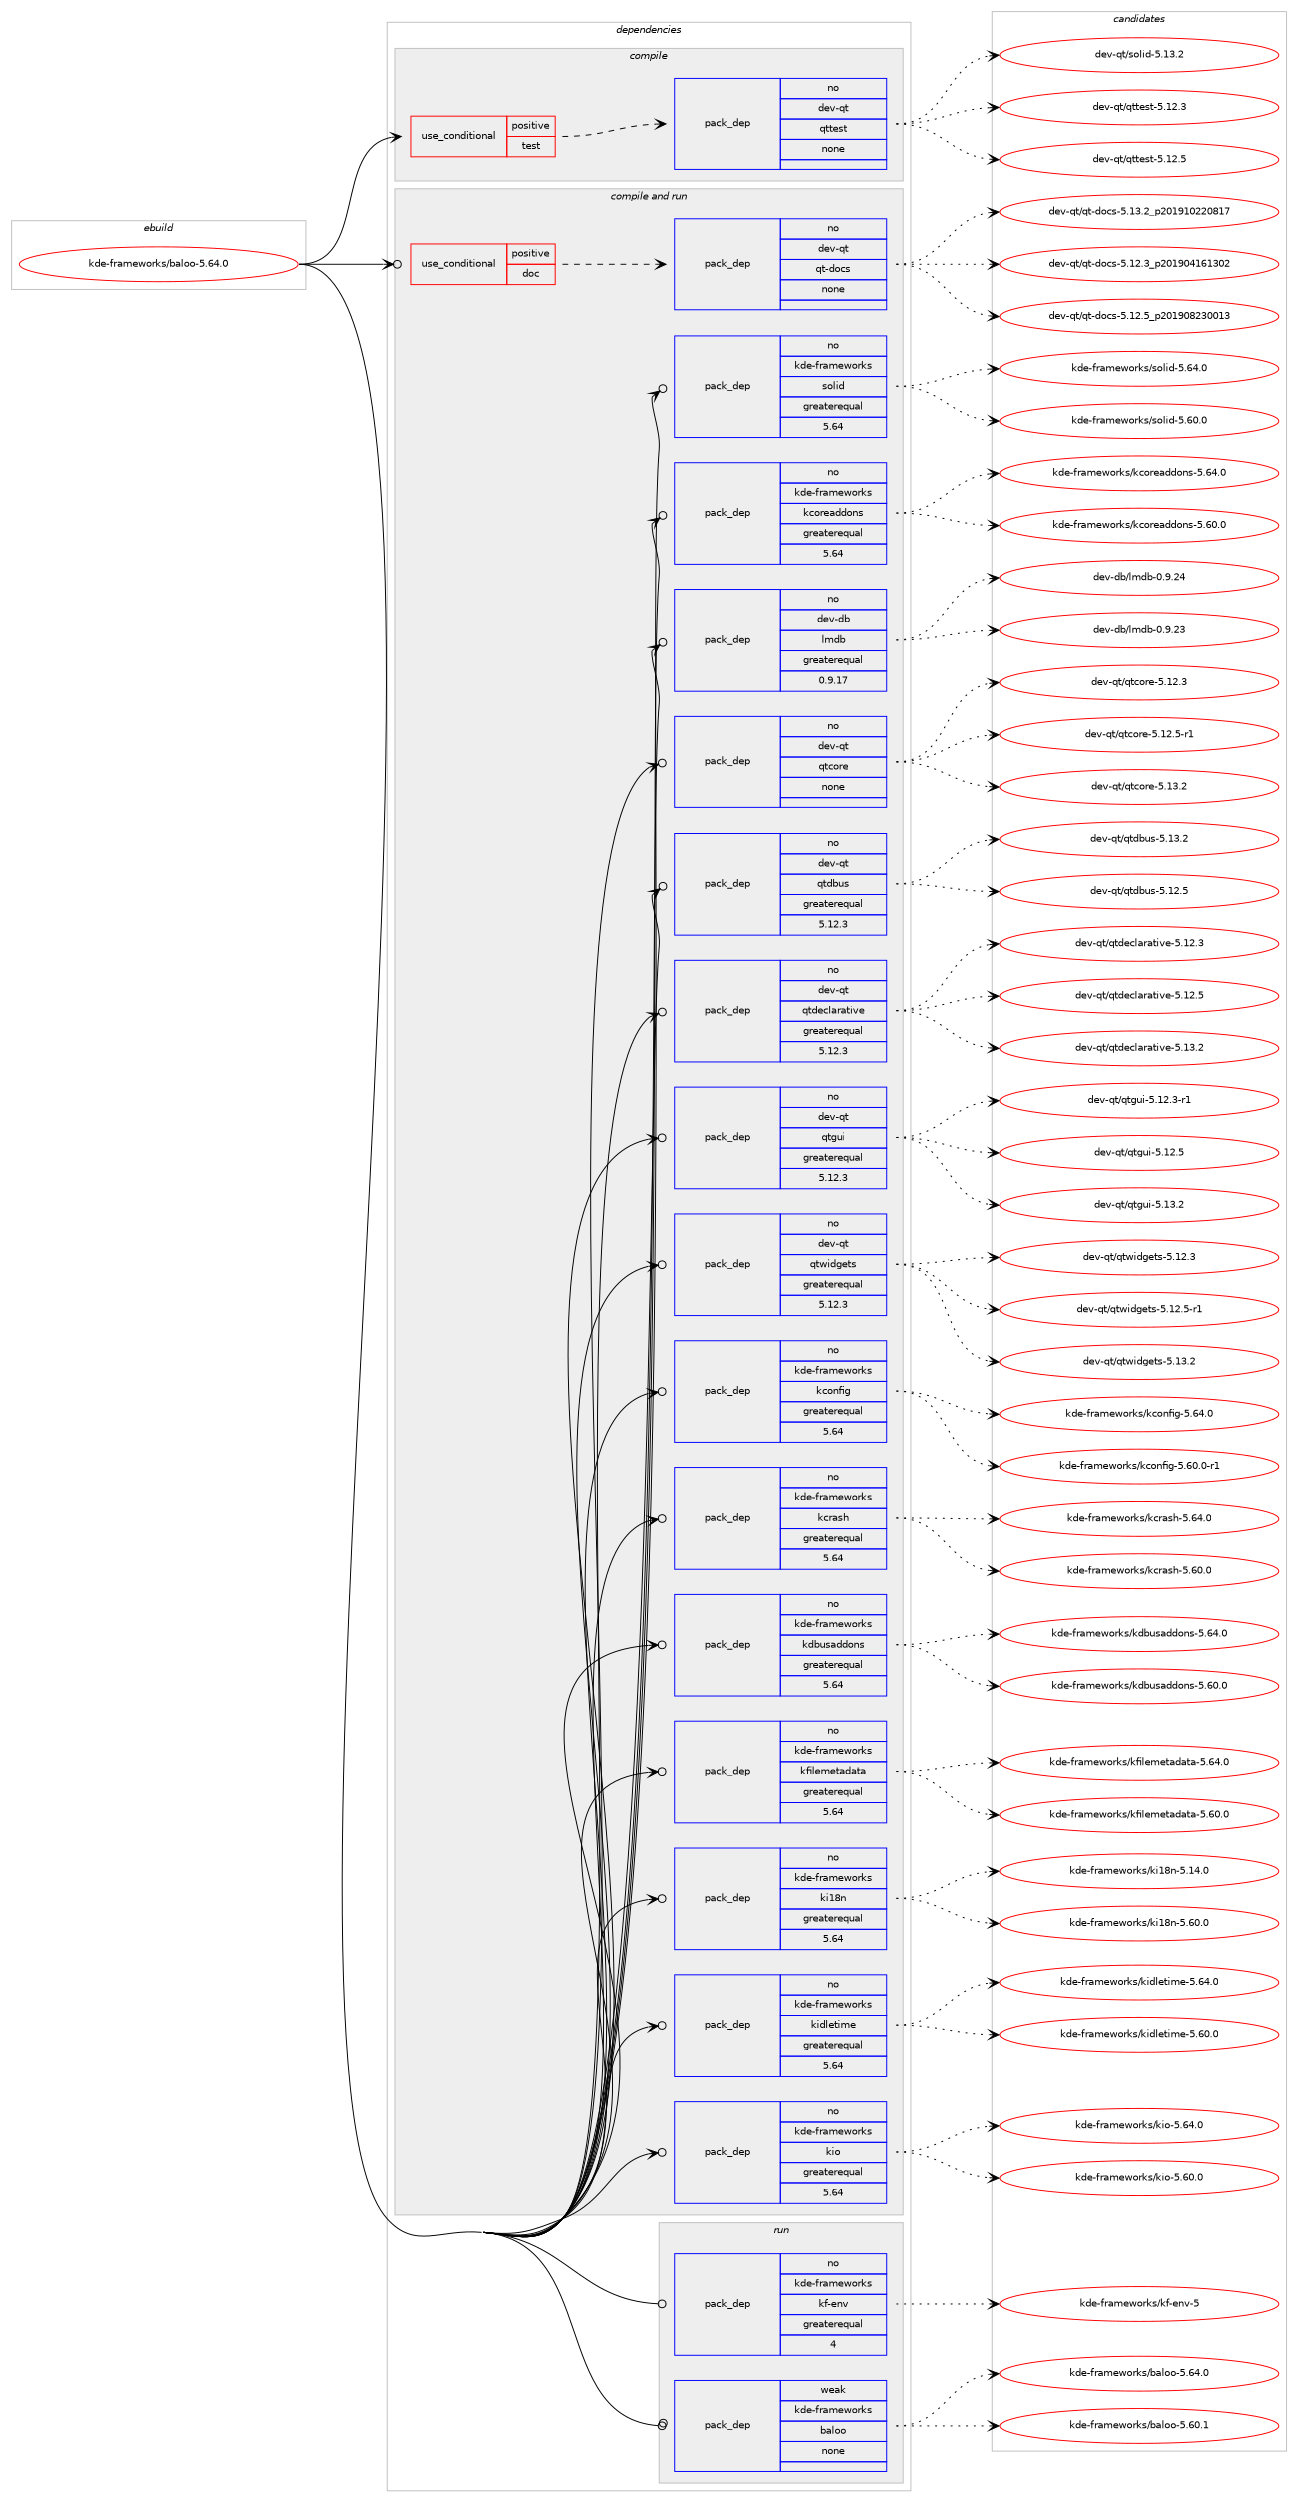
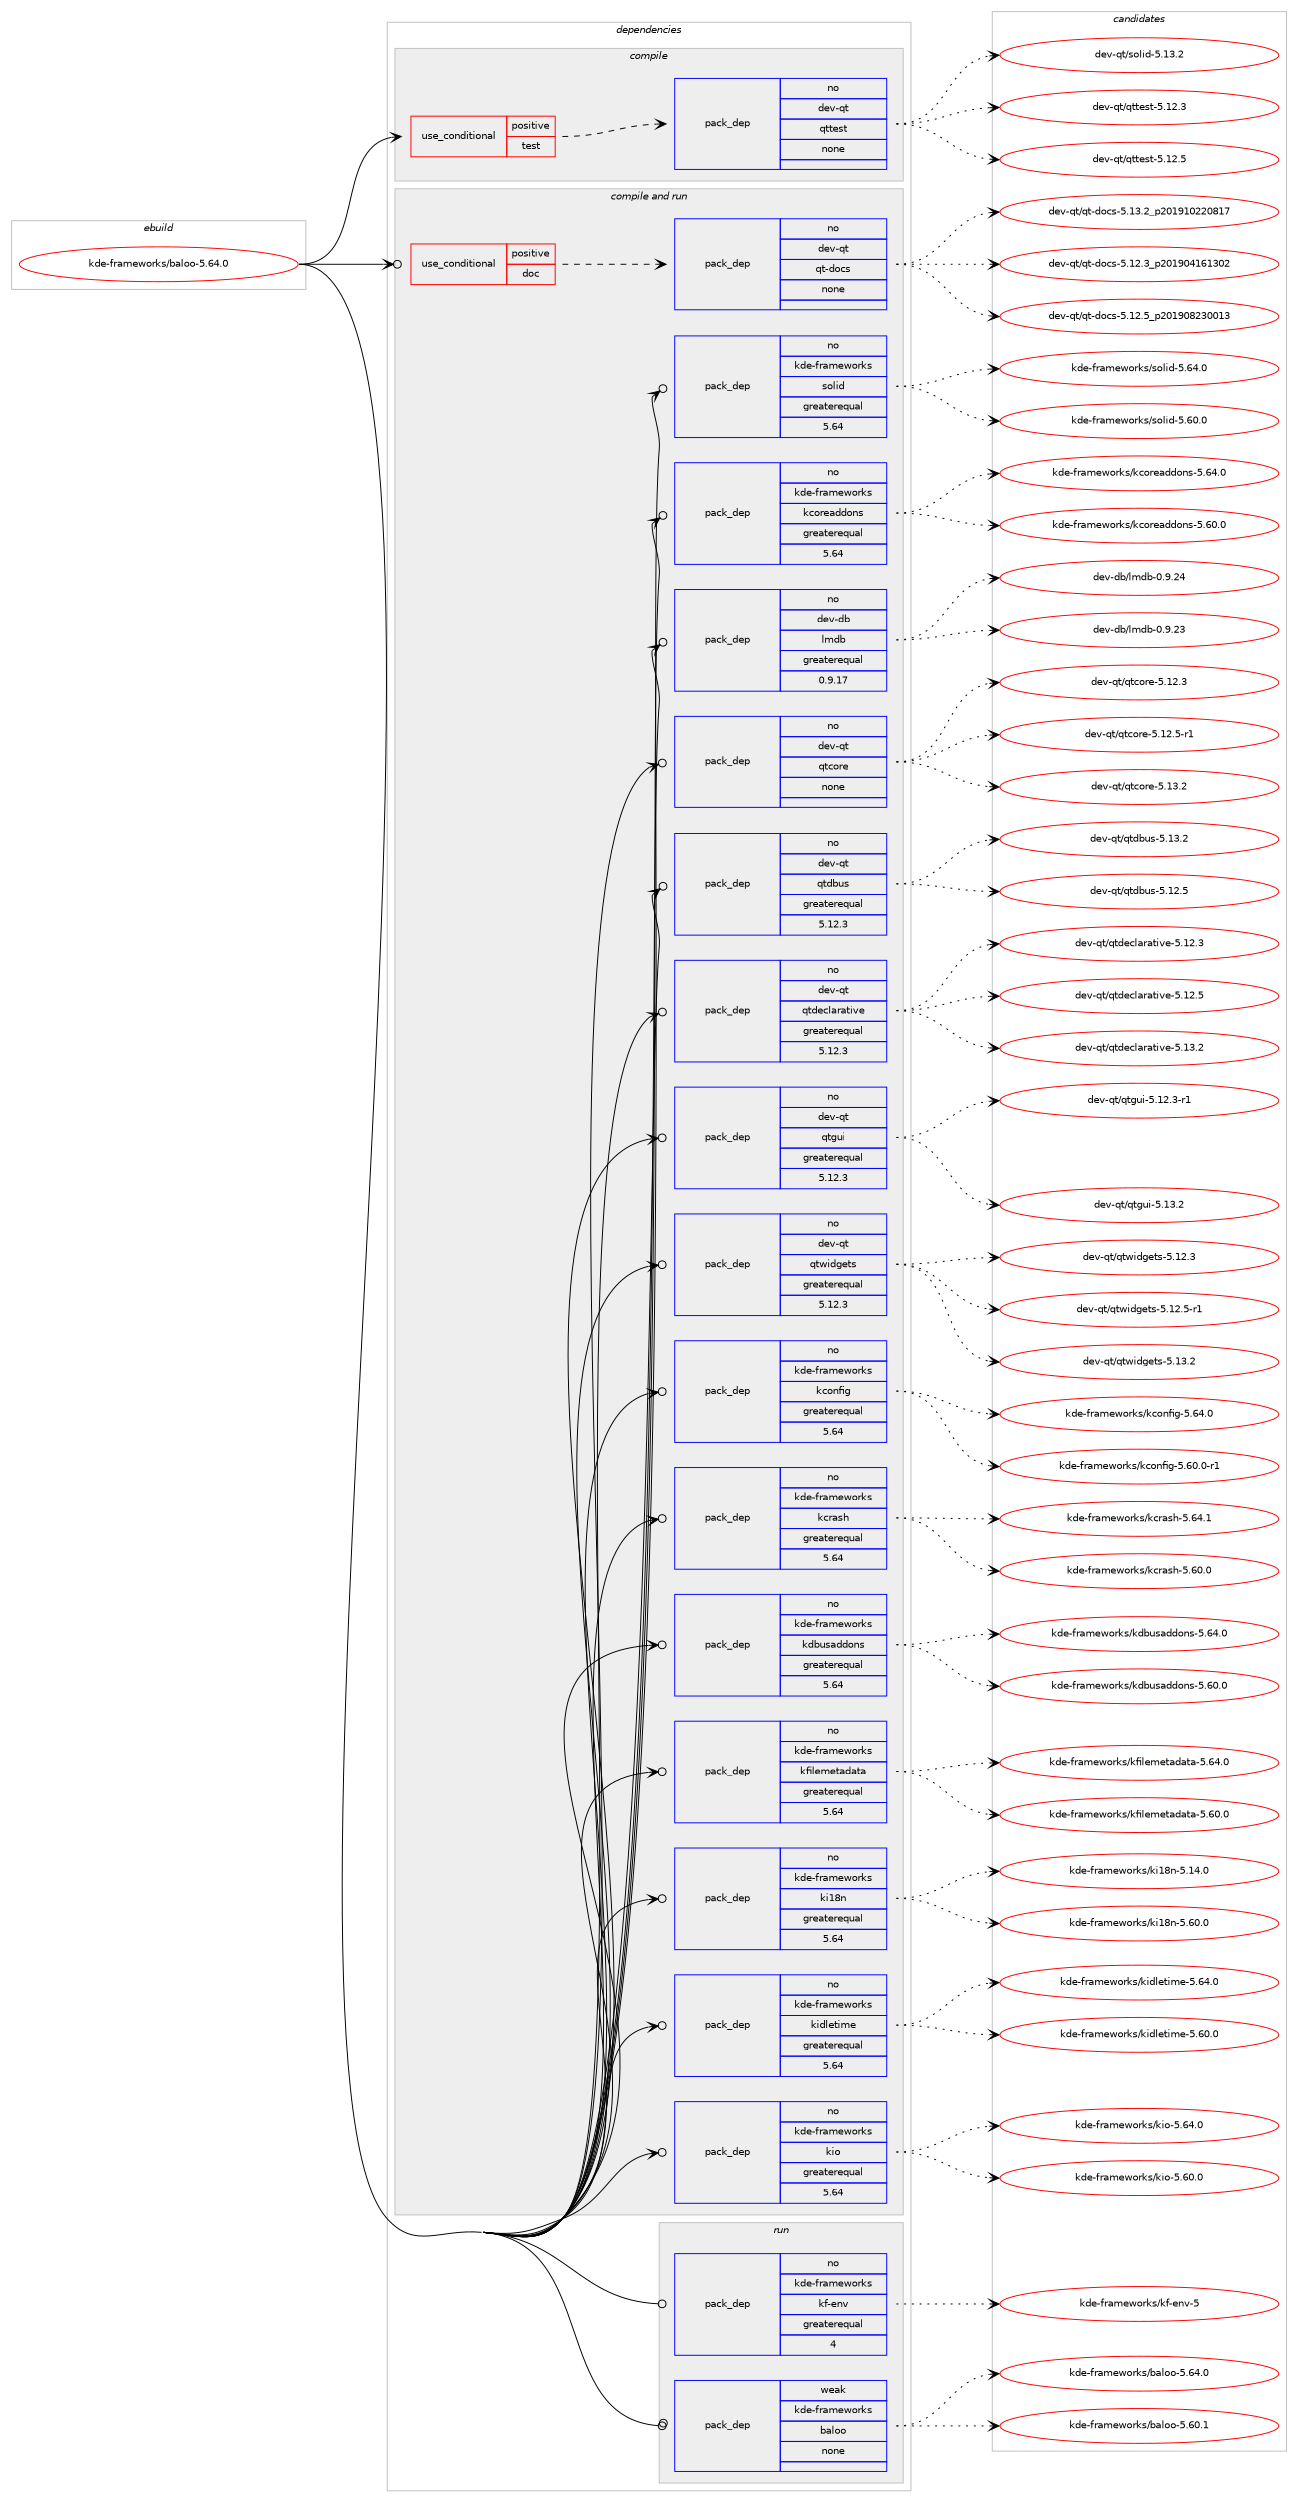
(1139, 1153) -> none
(1139, 1519) -> (1139, 1519)
